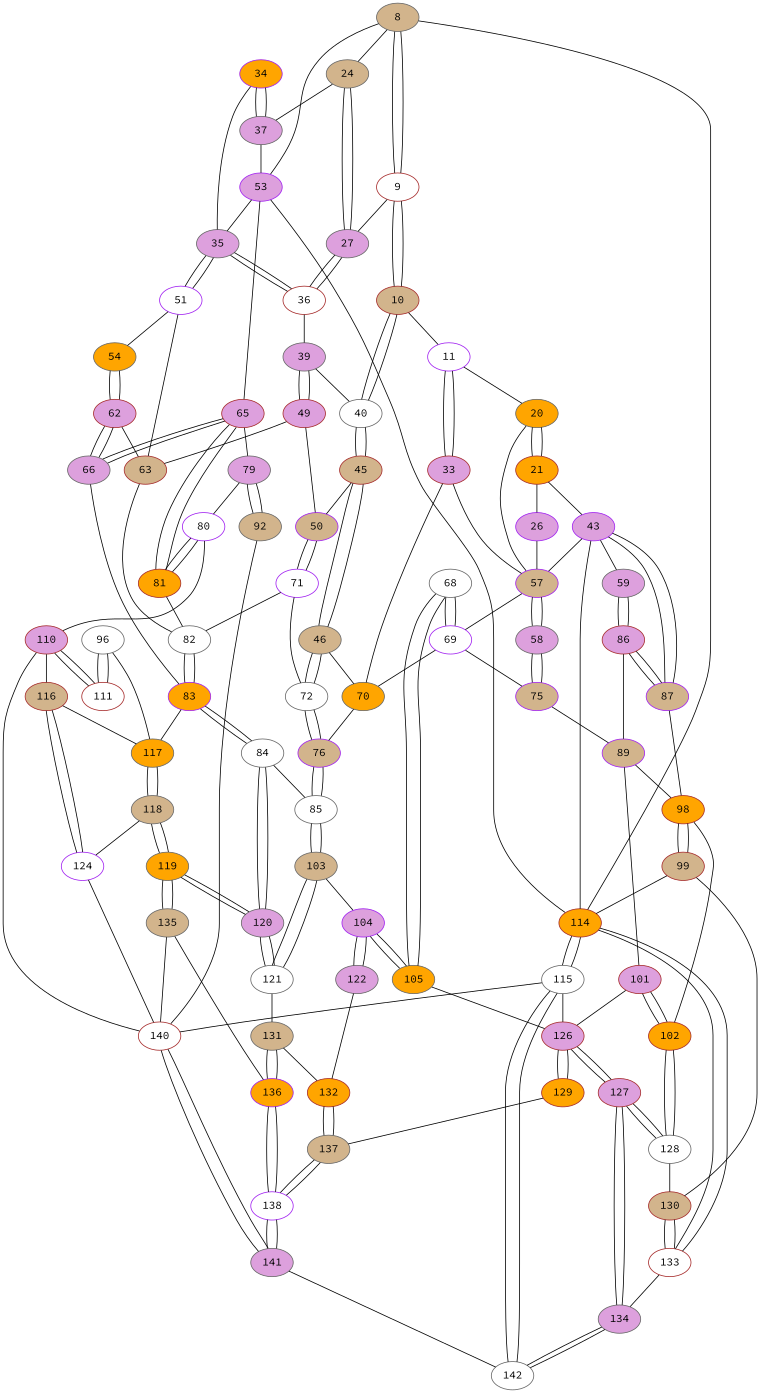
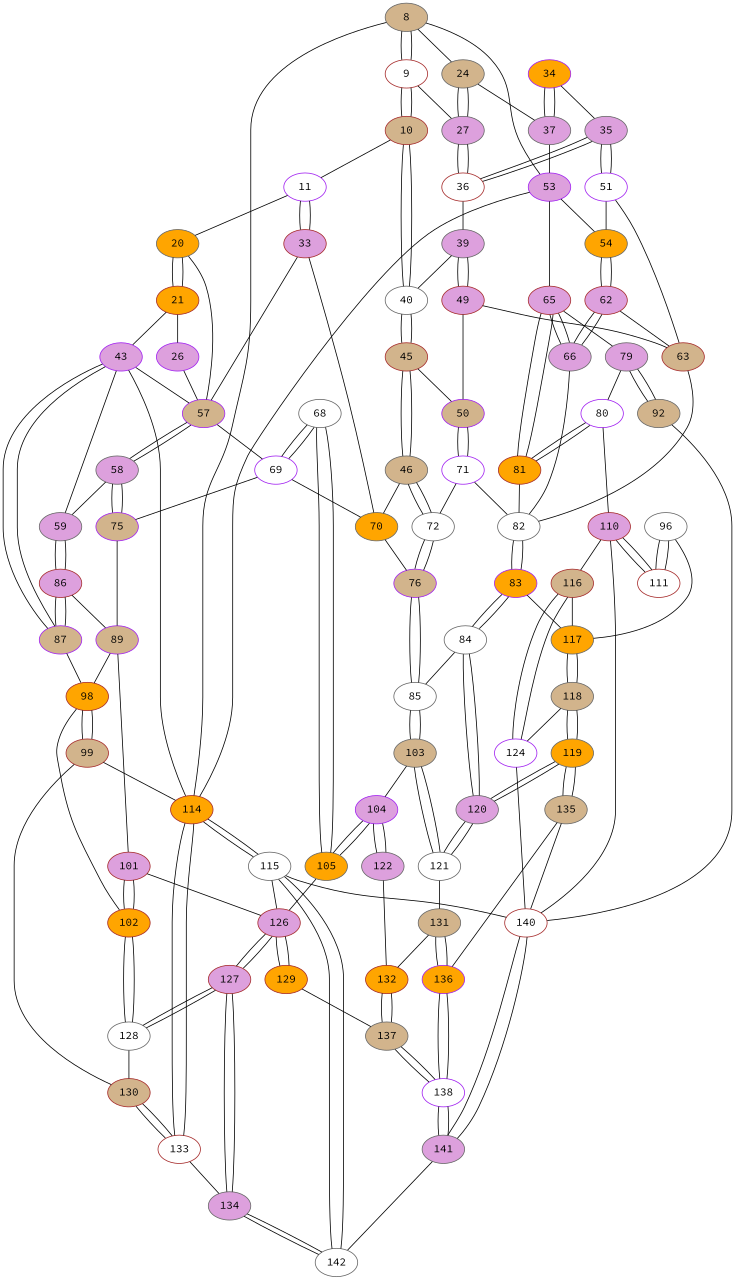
(239, 215) -> (578, 215)
none -> (89, 498)
(118, 592) -> (558, 453)
